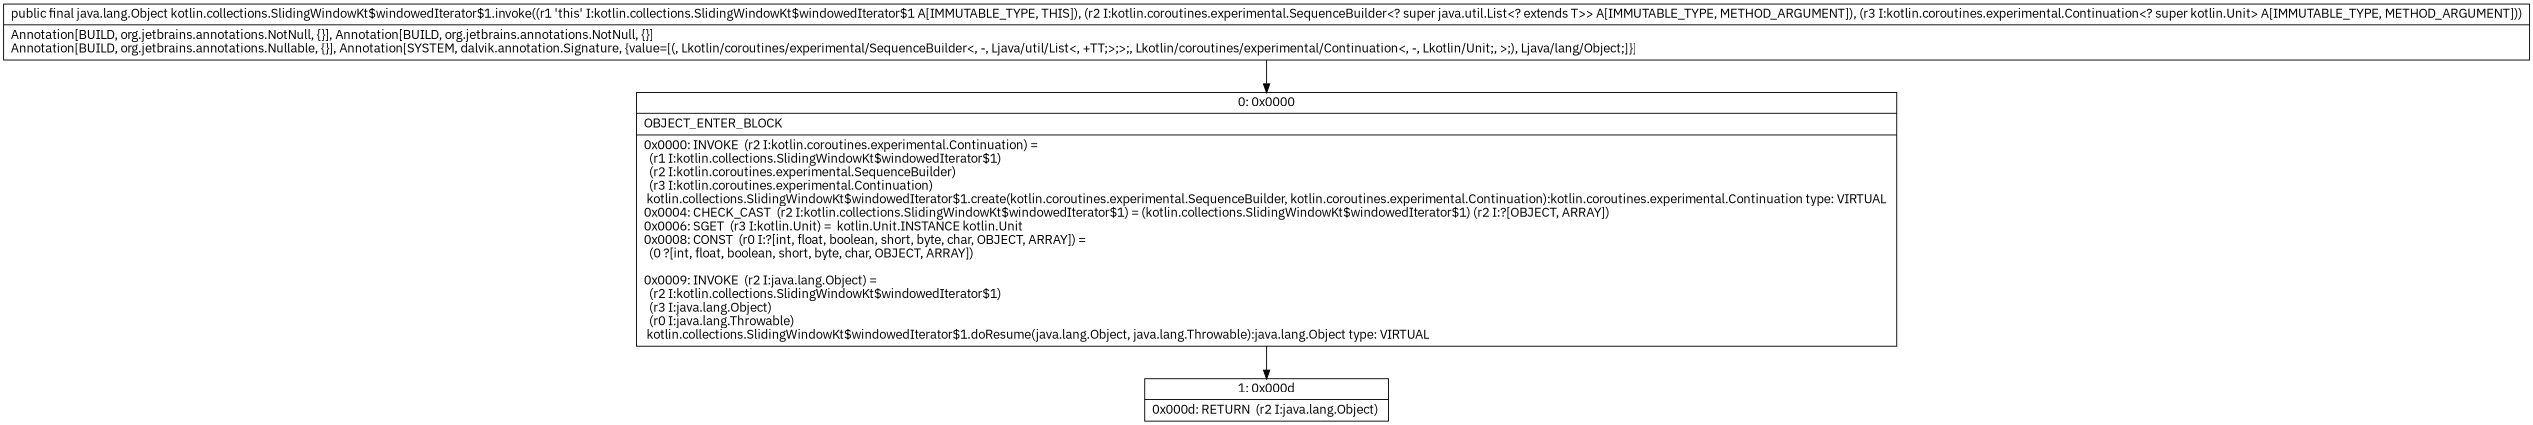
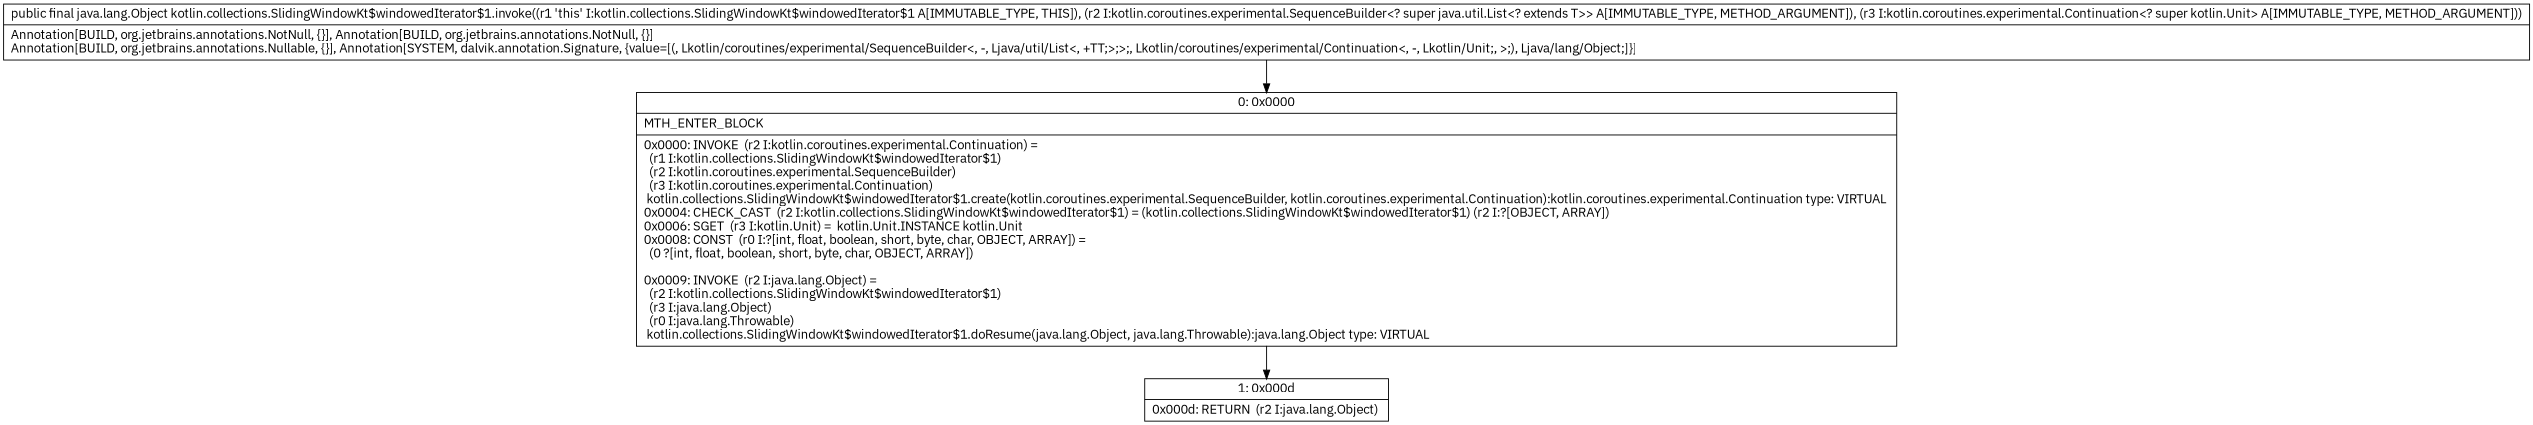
(713, 124) -> (704, 124)
